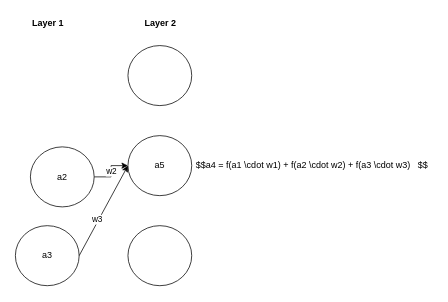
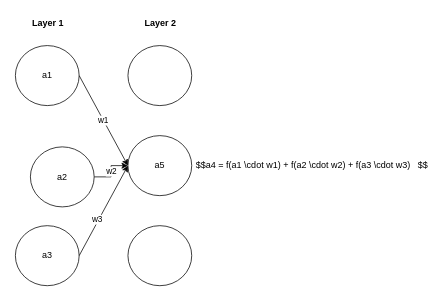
none -> (47, 75)
none -> (102, 118)
